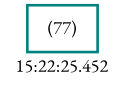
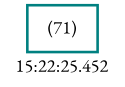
(62, 29) -> (62, 29)
